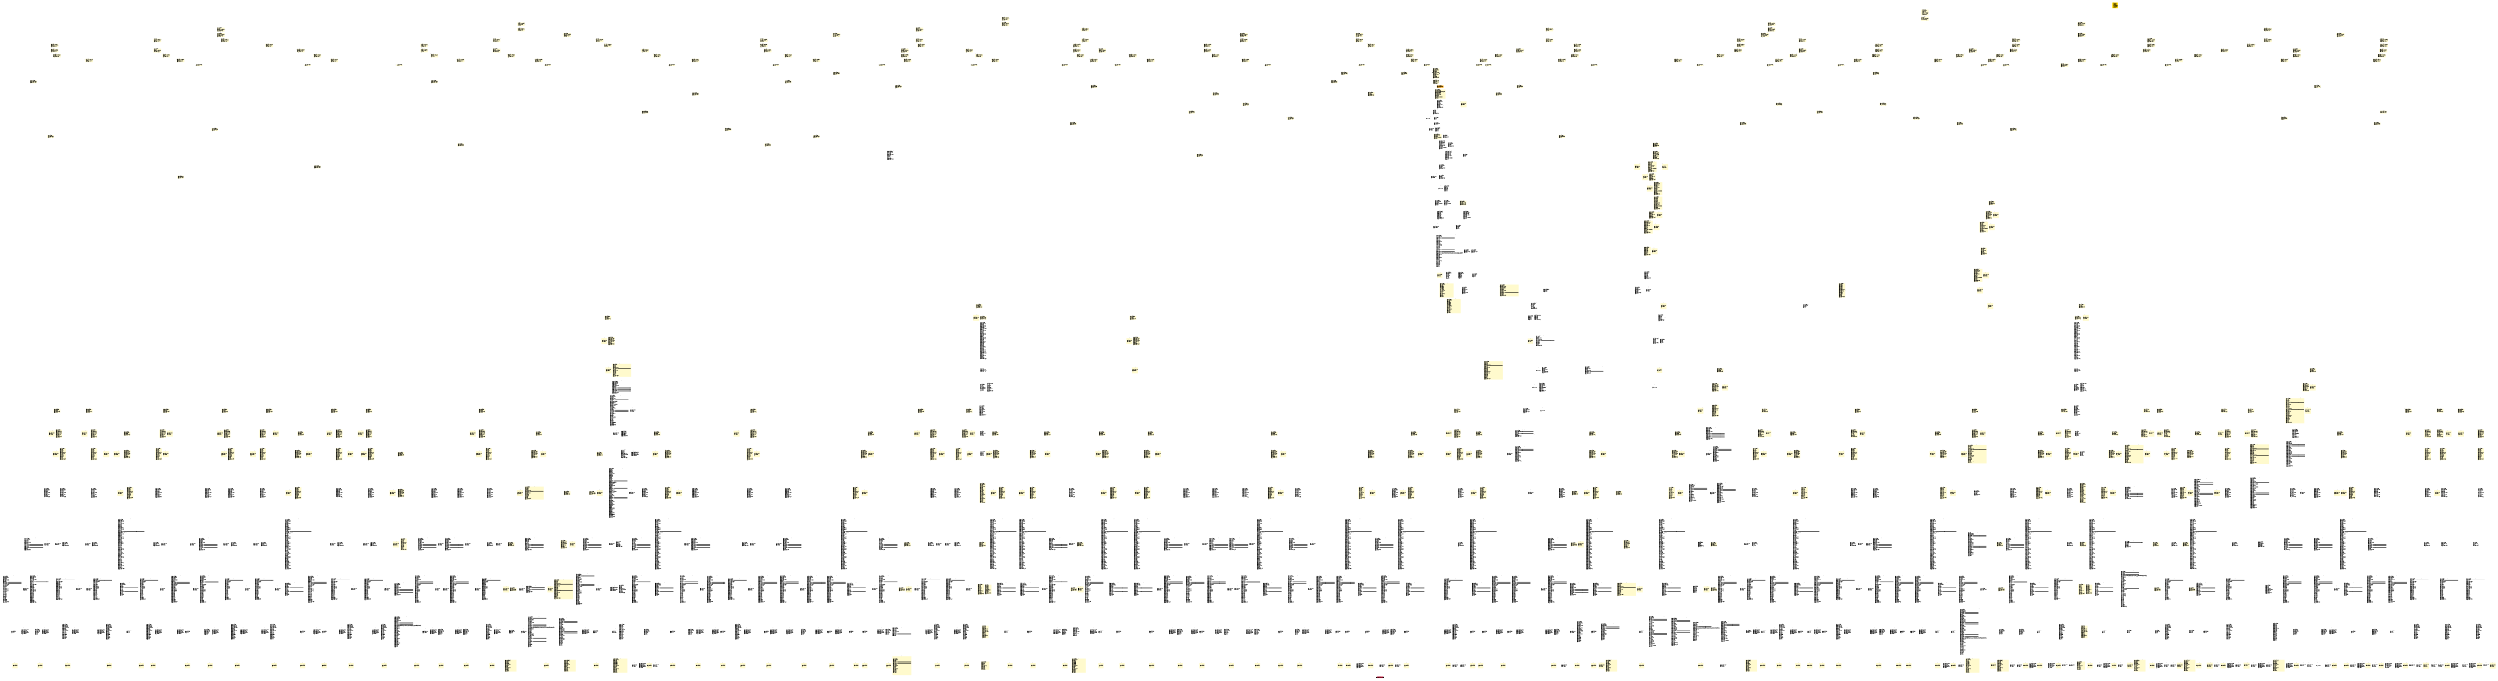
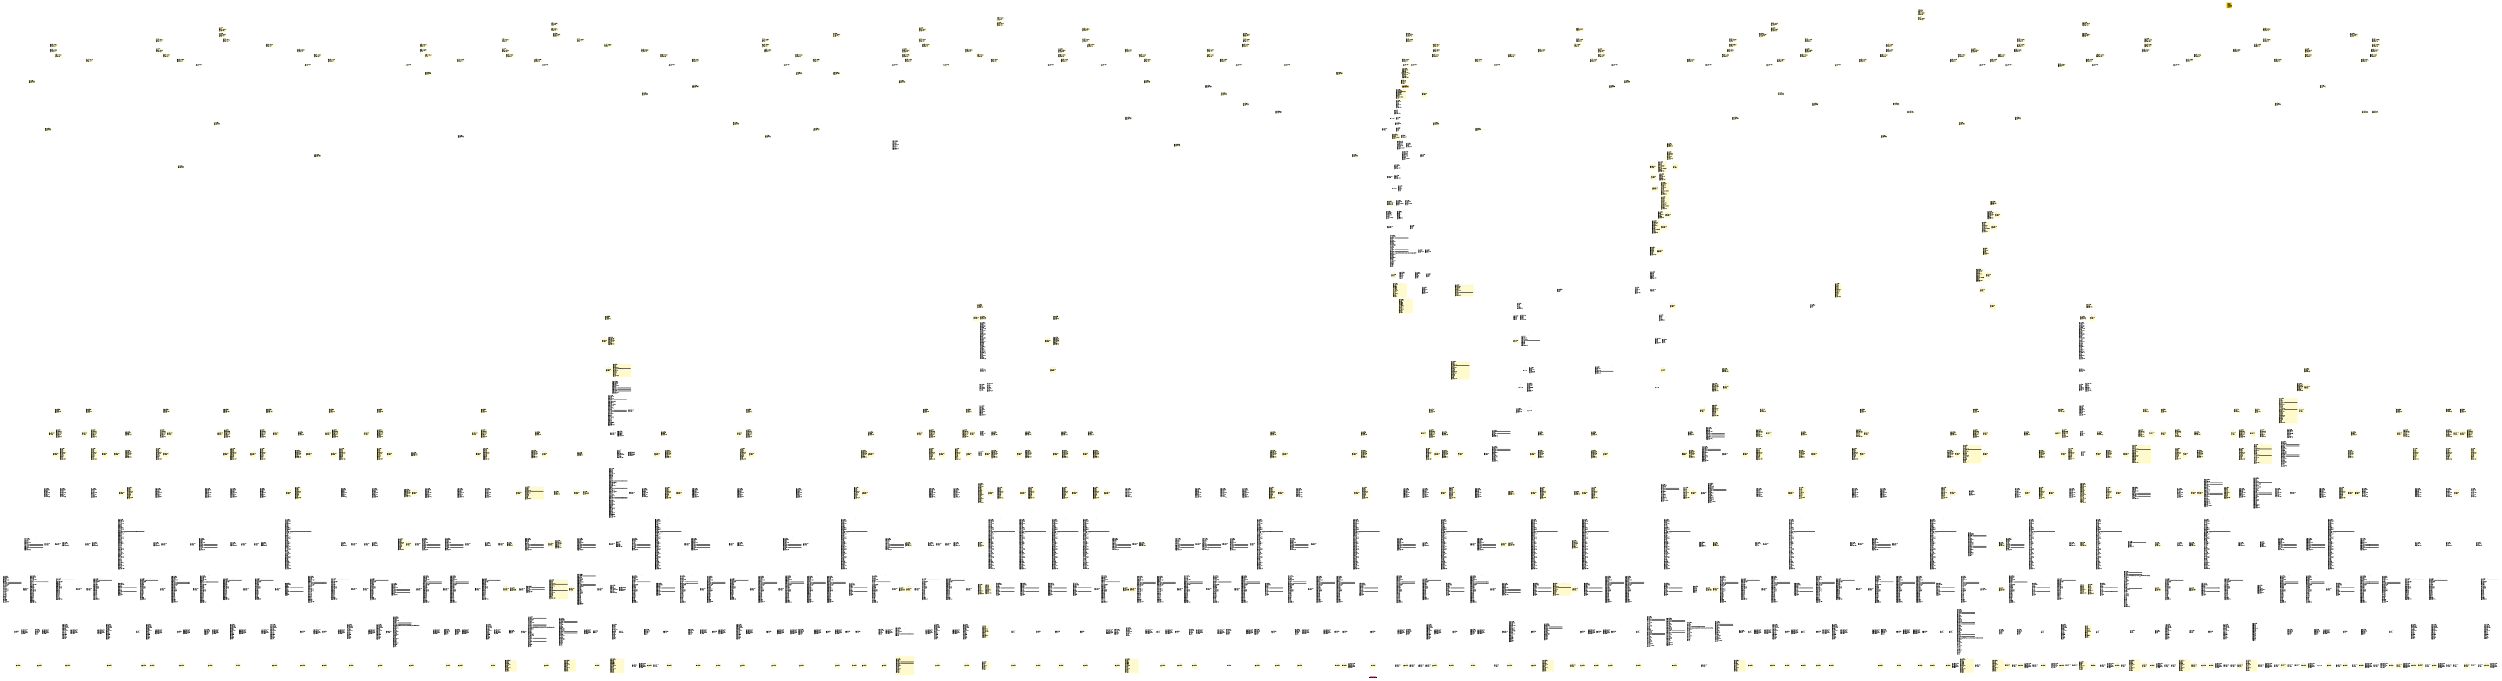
none -> (1460, 454)
(1257, 666) -> (1229, 666)
(2412, 666) -> (2420, 666)
